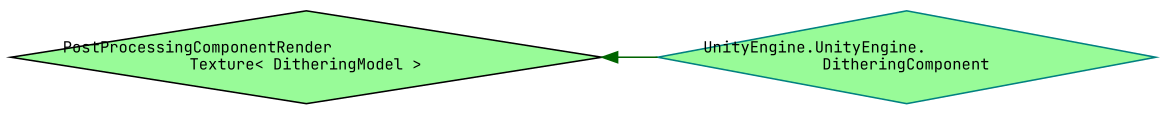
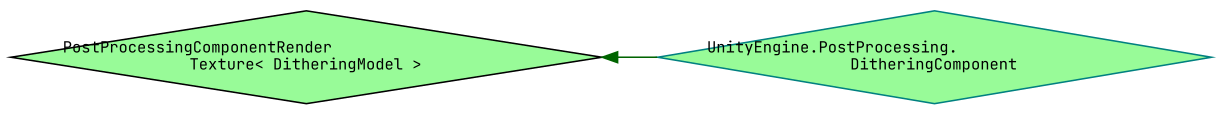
(907, 57) -> (935, 57)
